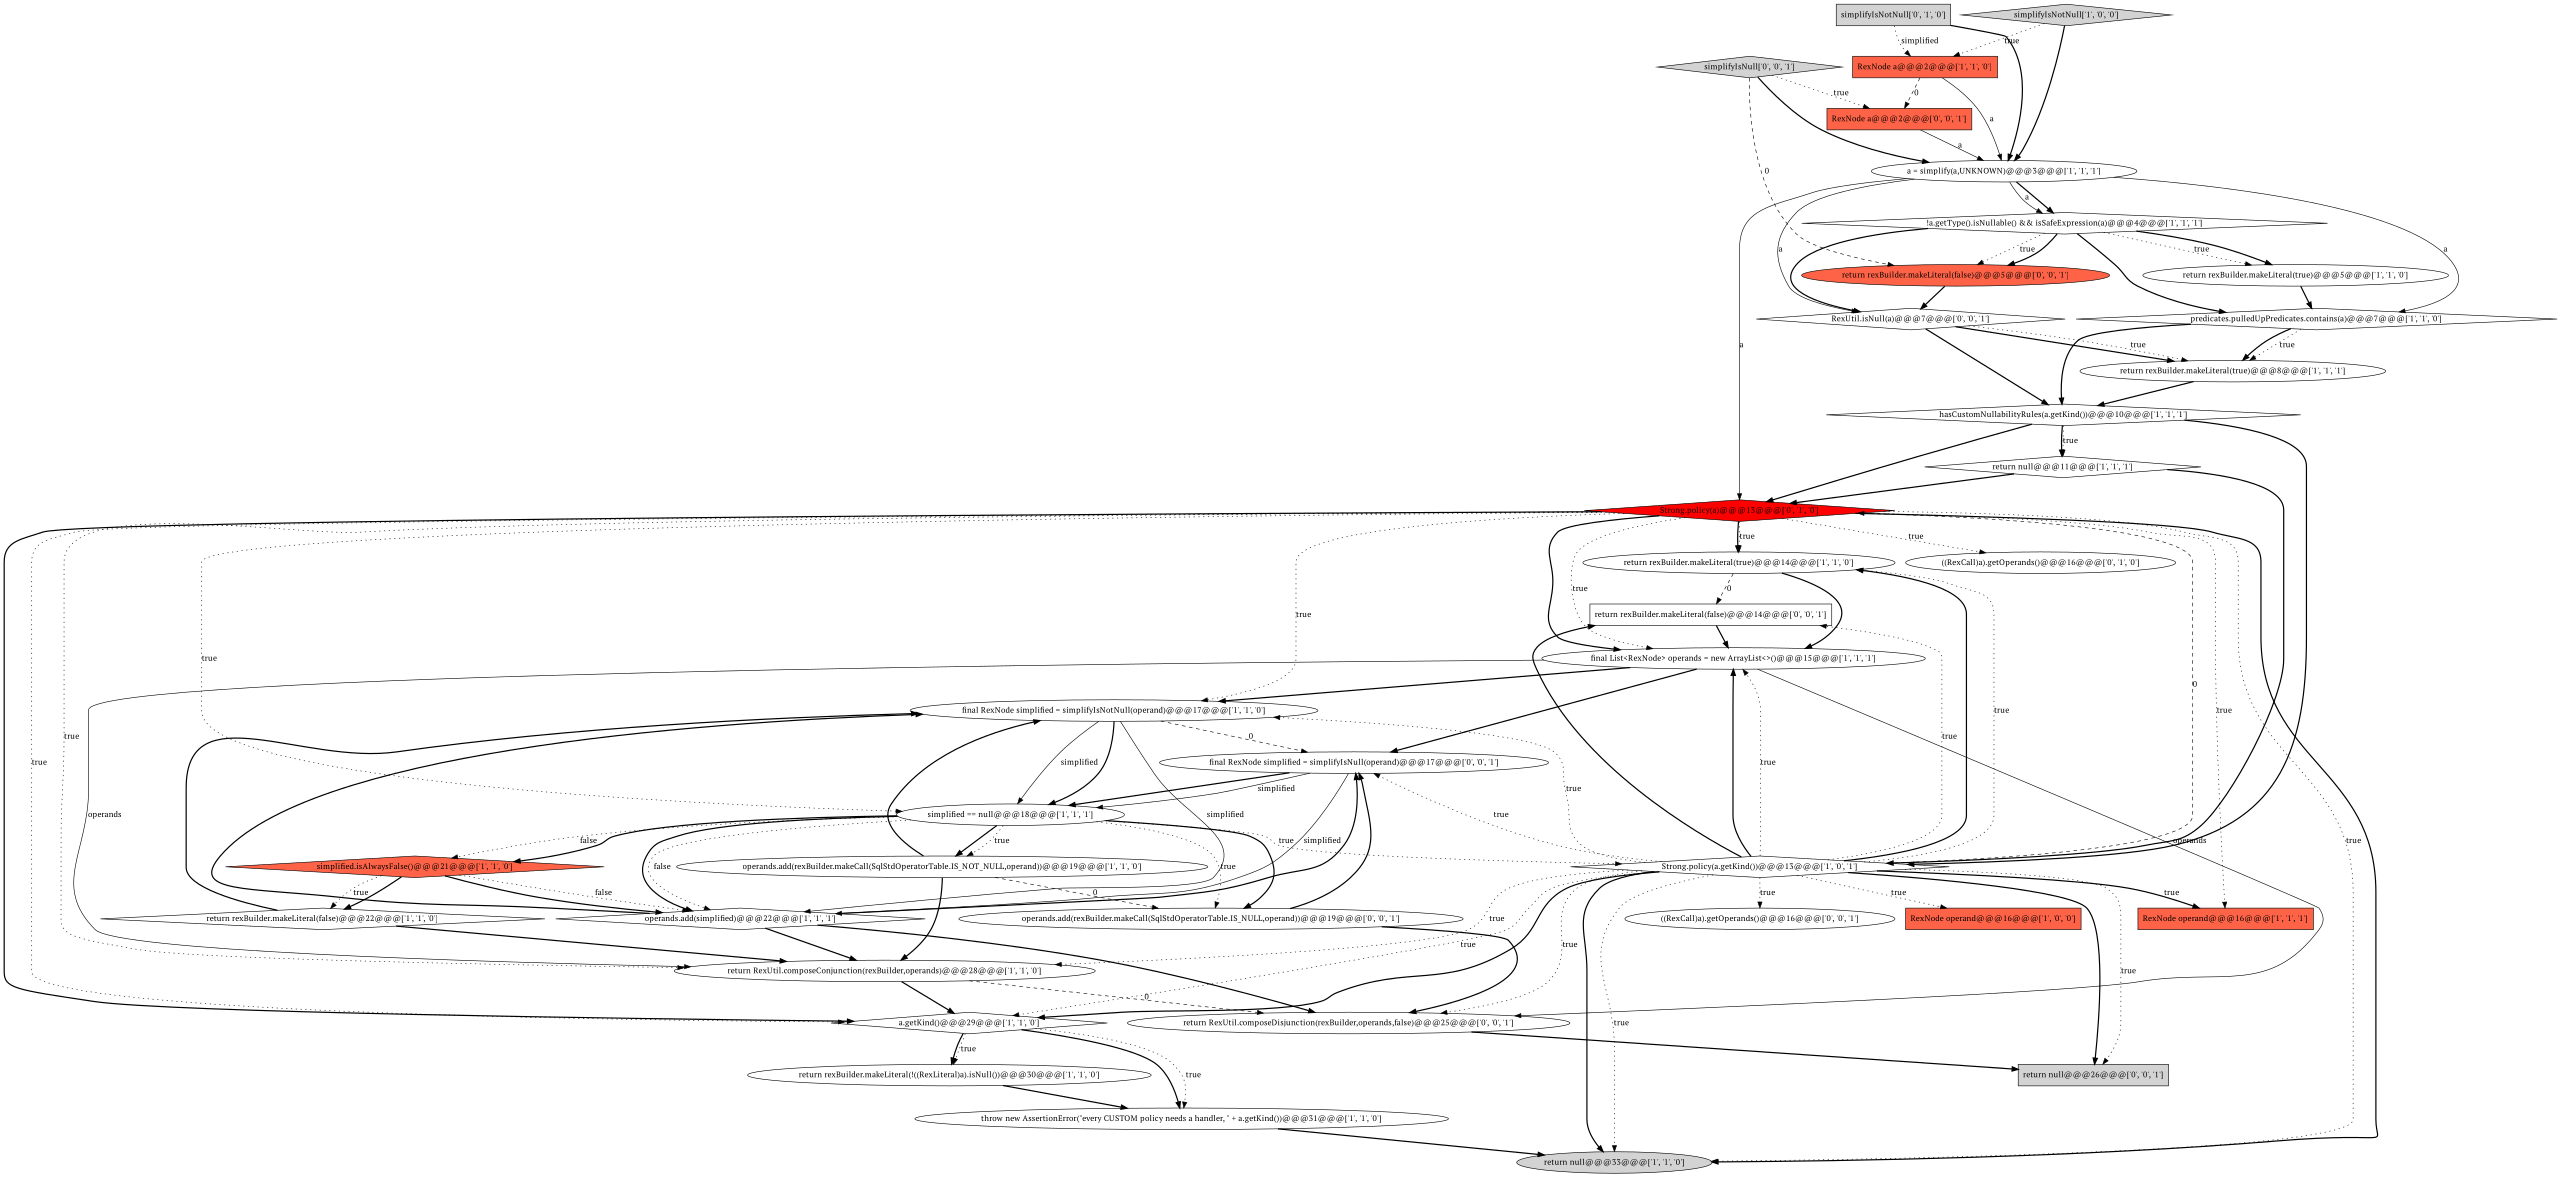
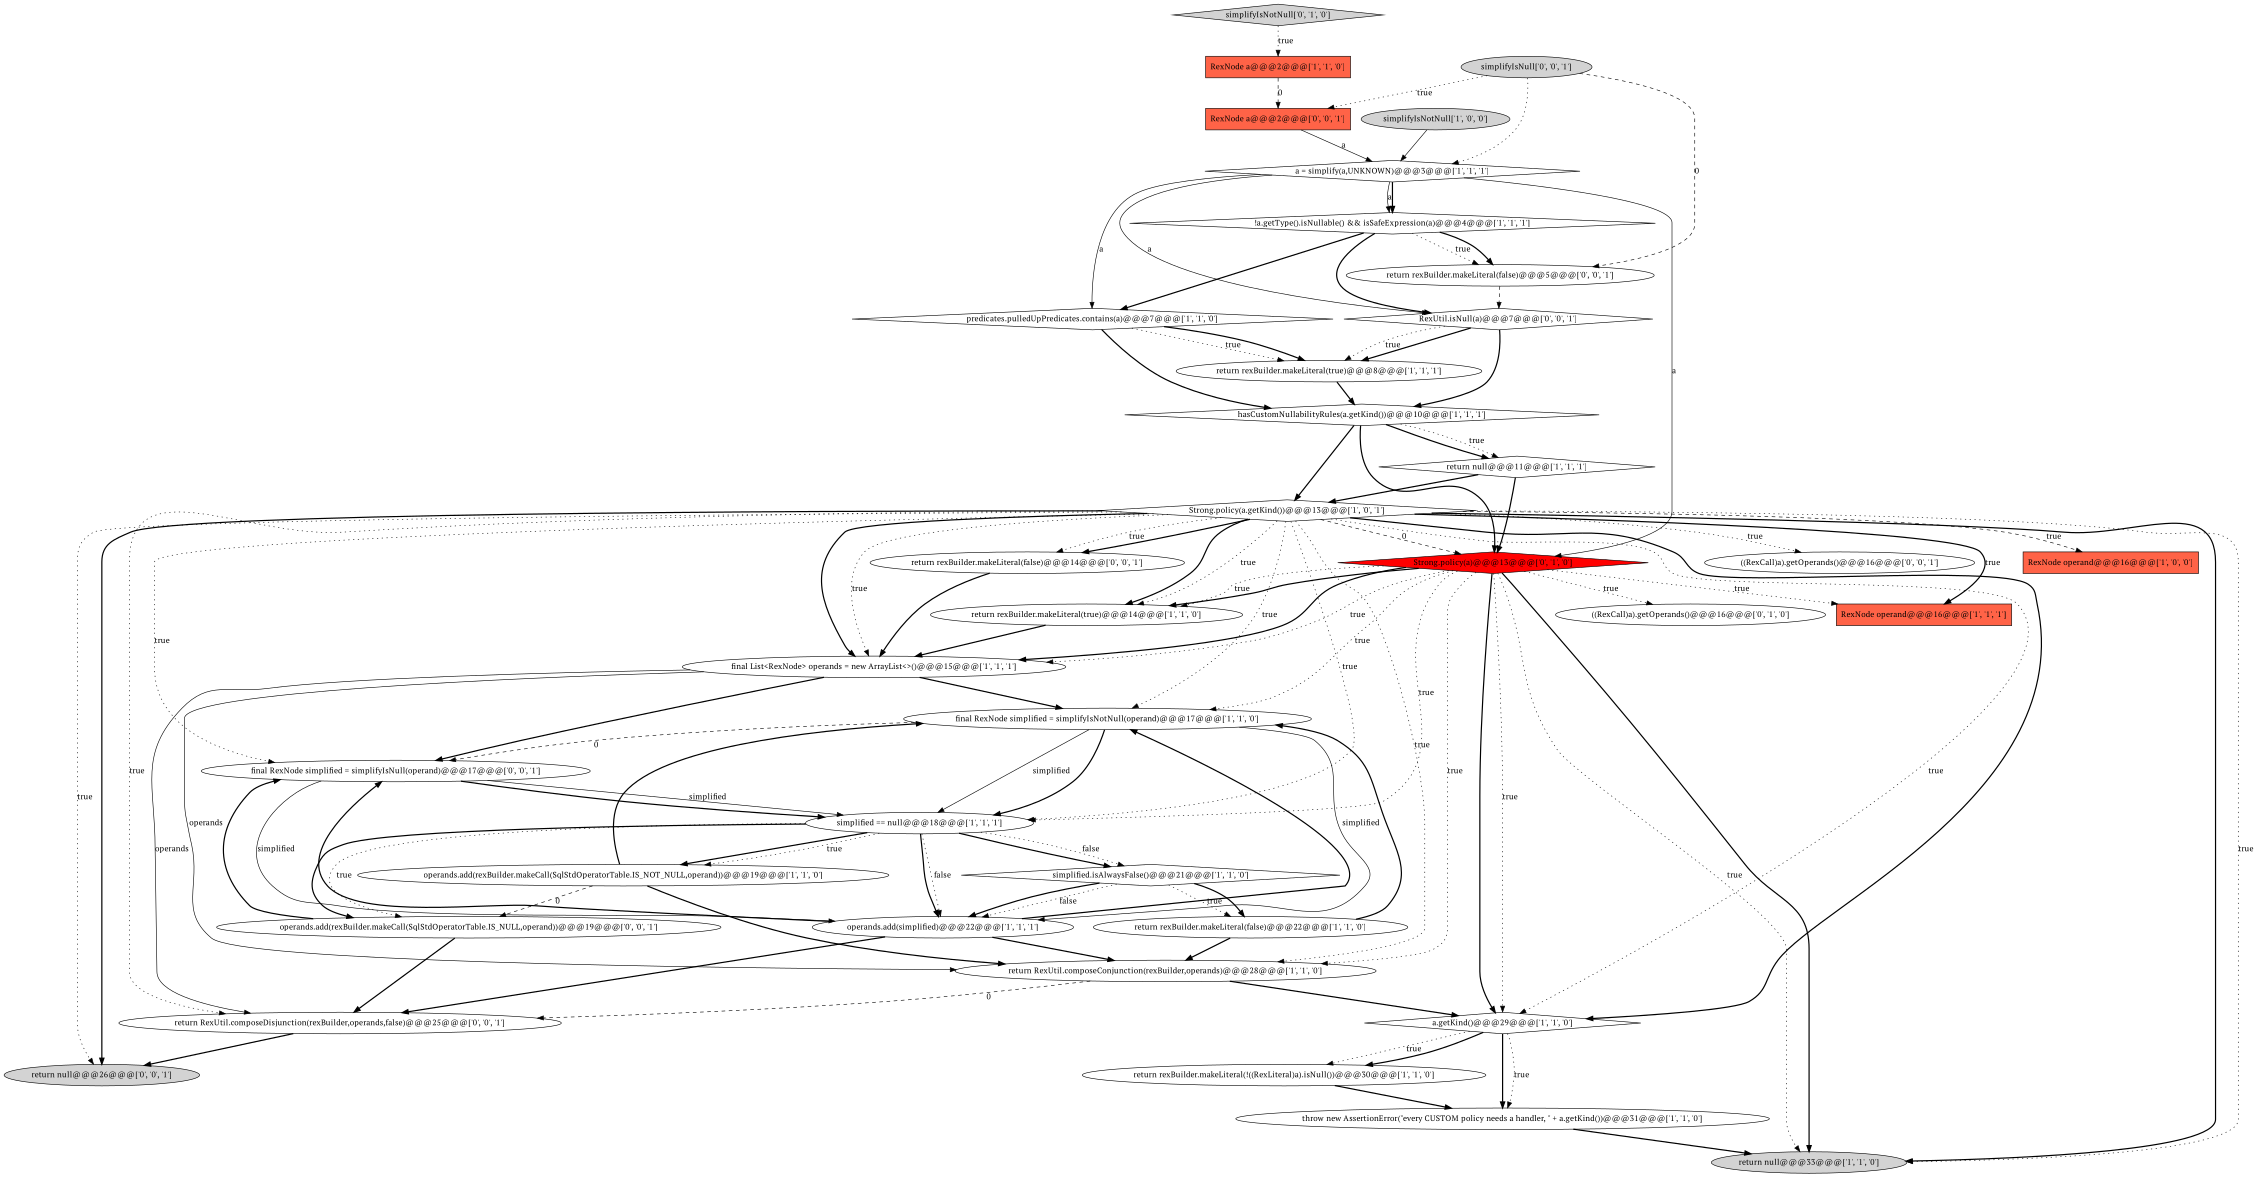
(1893, 15) -> (1278, 15)
(2066, 15) -> (1436, 119)
(2000, 40) -> none
(1920, 41) -> (1286, 41)
(2020, 66) -> none
(1750, 67) -> (1527, 67)
(2047, 93) -> (1416, 143)
(1979, 110) -> none
(1832, 135) -> (1511, 134)
(2004, 171) -> (1392, 171)
(1956, 275) -> (1500, 275)
(2296, 275) -> none
(1935, 295) -> (1499, 294)
(1726, 586) -> none
(1711, 615) -> (1027, 563)
(1358, 854) -> (1313, 774)
(415, 867) -> (1151, 875)
(1869, 891) -> (1771, 517)
(323, 919) -> (1251, 927)
(740, 919) -> (943, 927)
(2093, 1075) -> (102, 1075)
